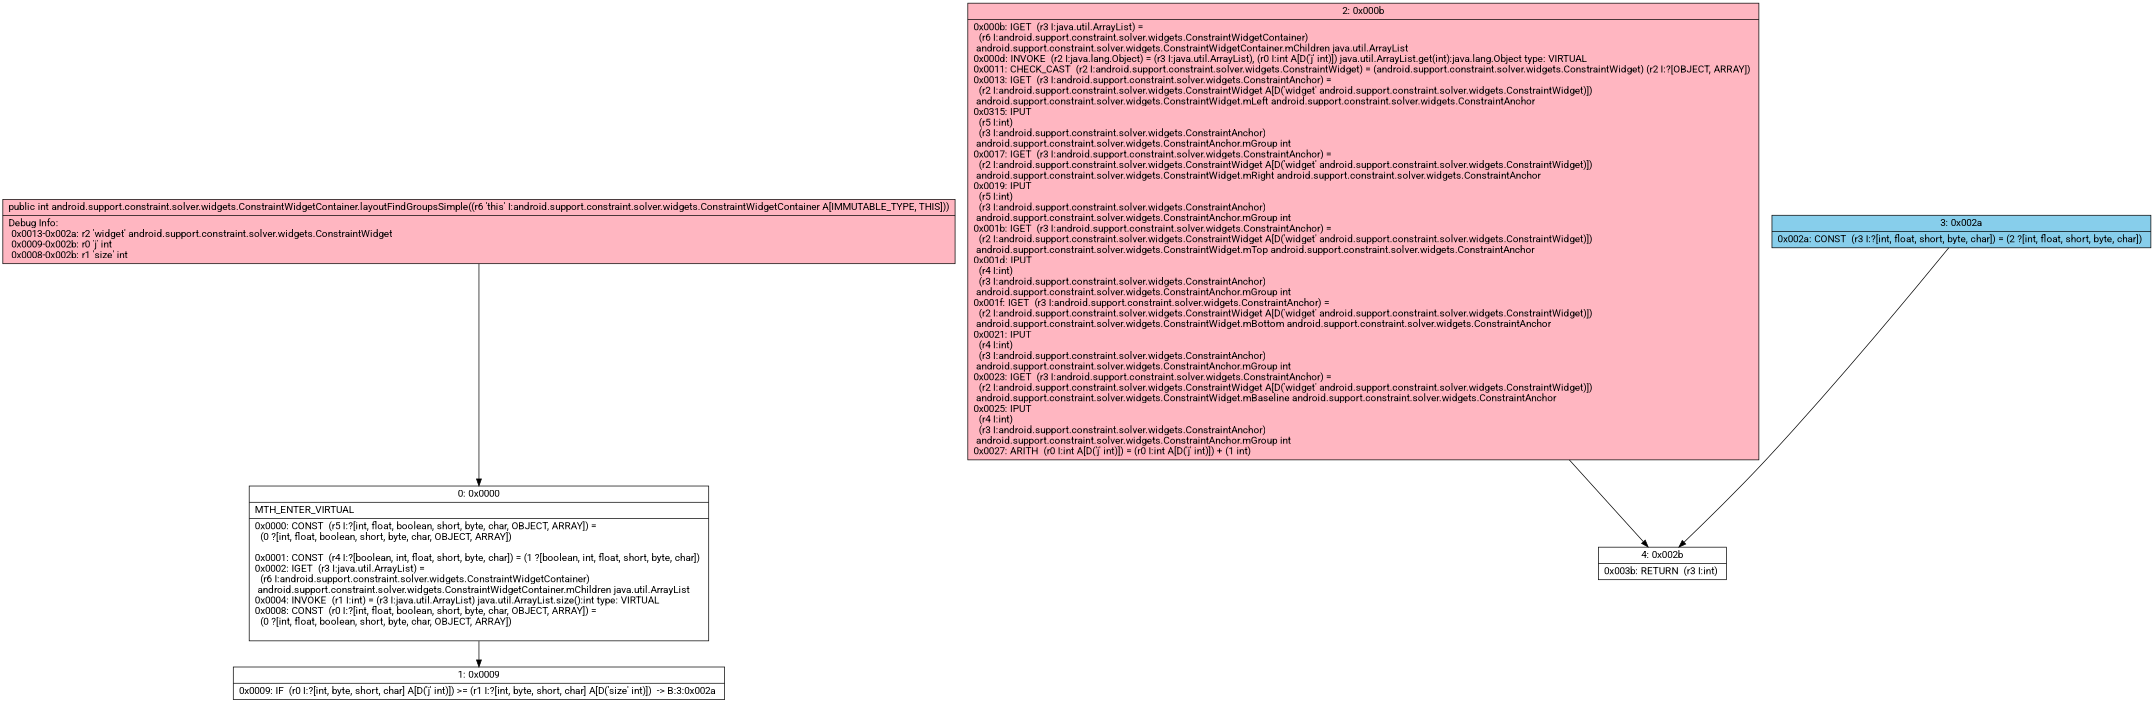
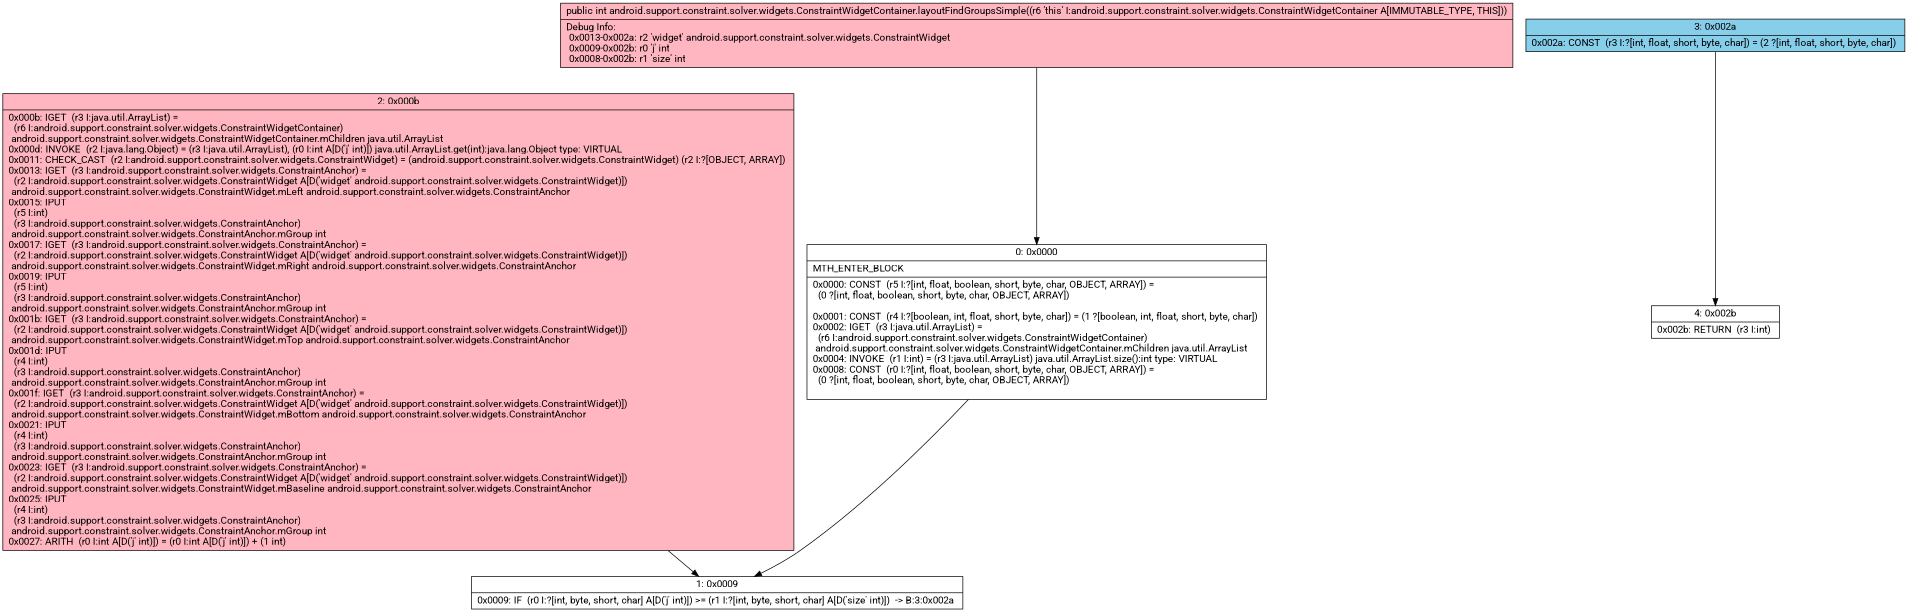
(1005, 112) -> (40, 203)
(1606, 501) -> (681, 561)
(305, 510) -> (859, 269)
(1662, 571) -> (1715, 330)
